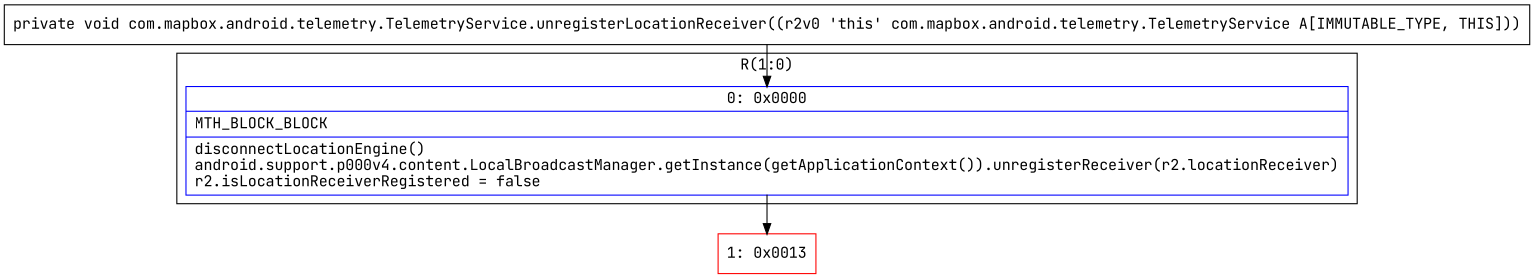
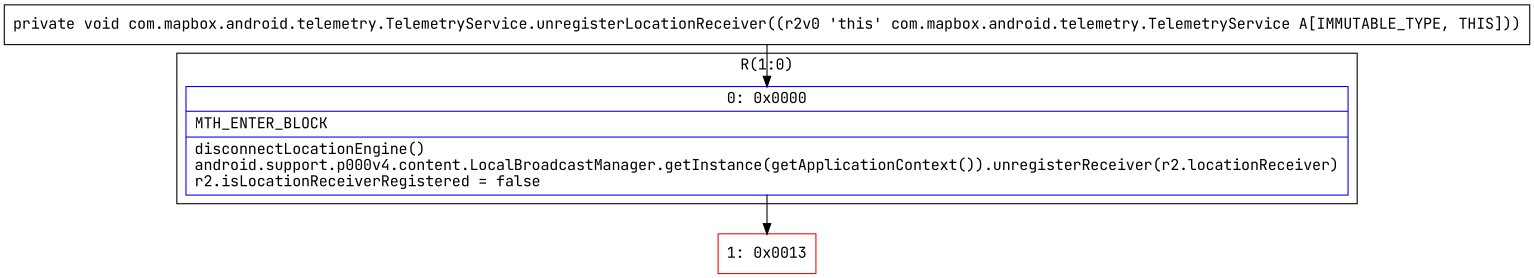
(261, 124) -> (261, 124)
